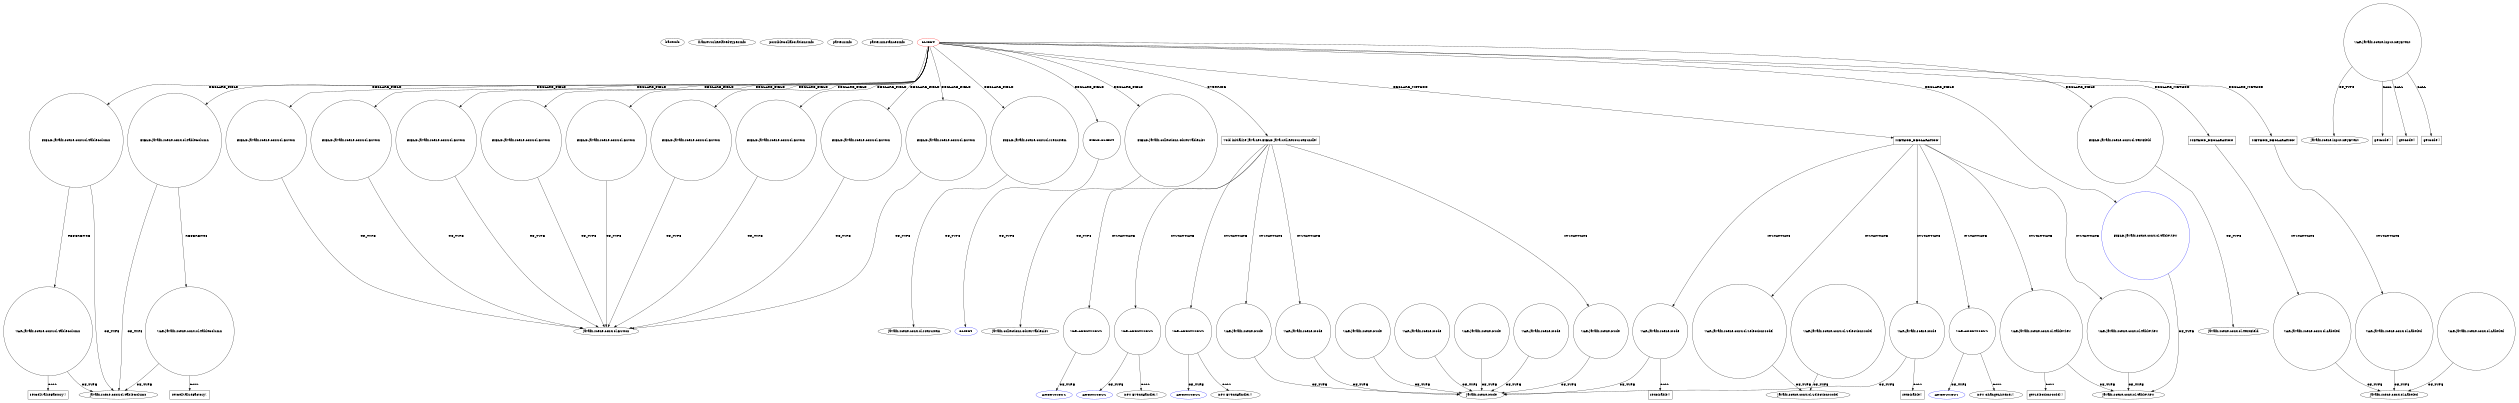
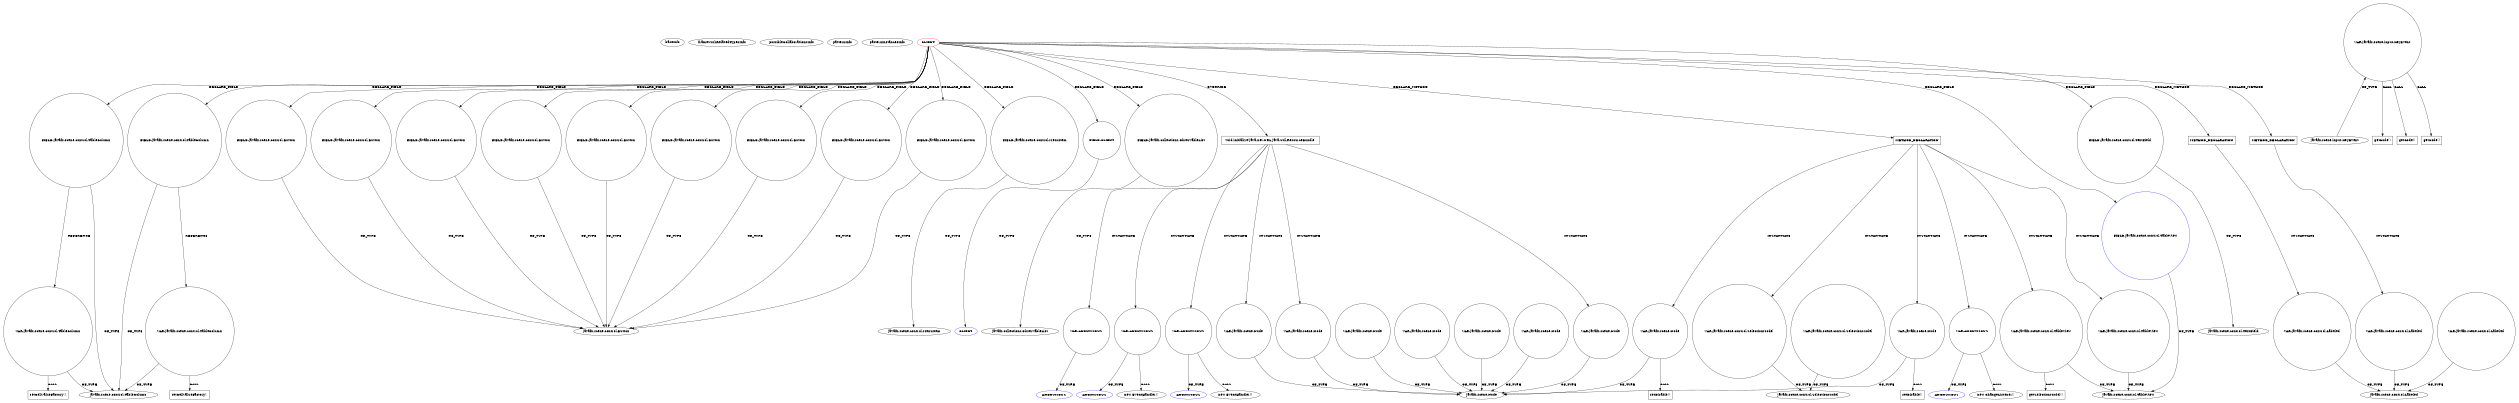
(2335, 98) -> (2351, 108)
(1271, 140) -> (1271, 140)
